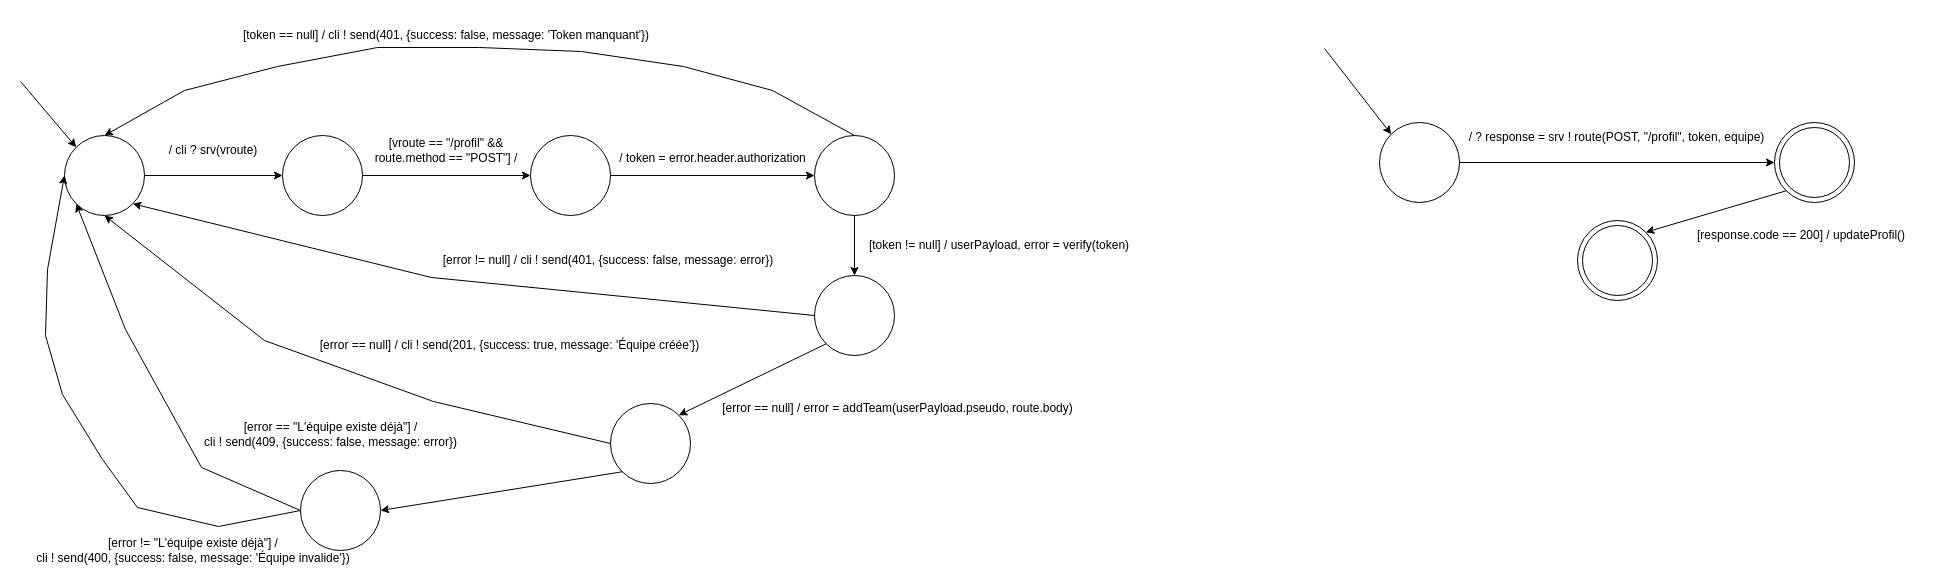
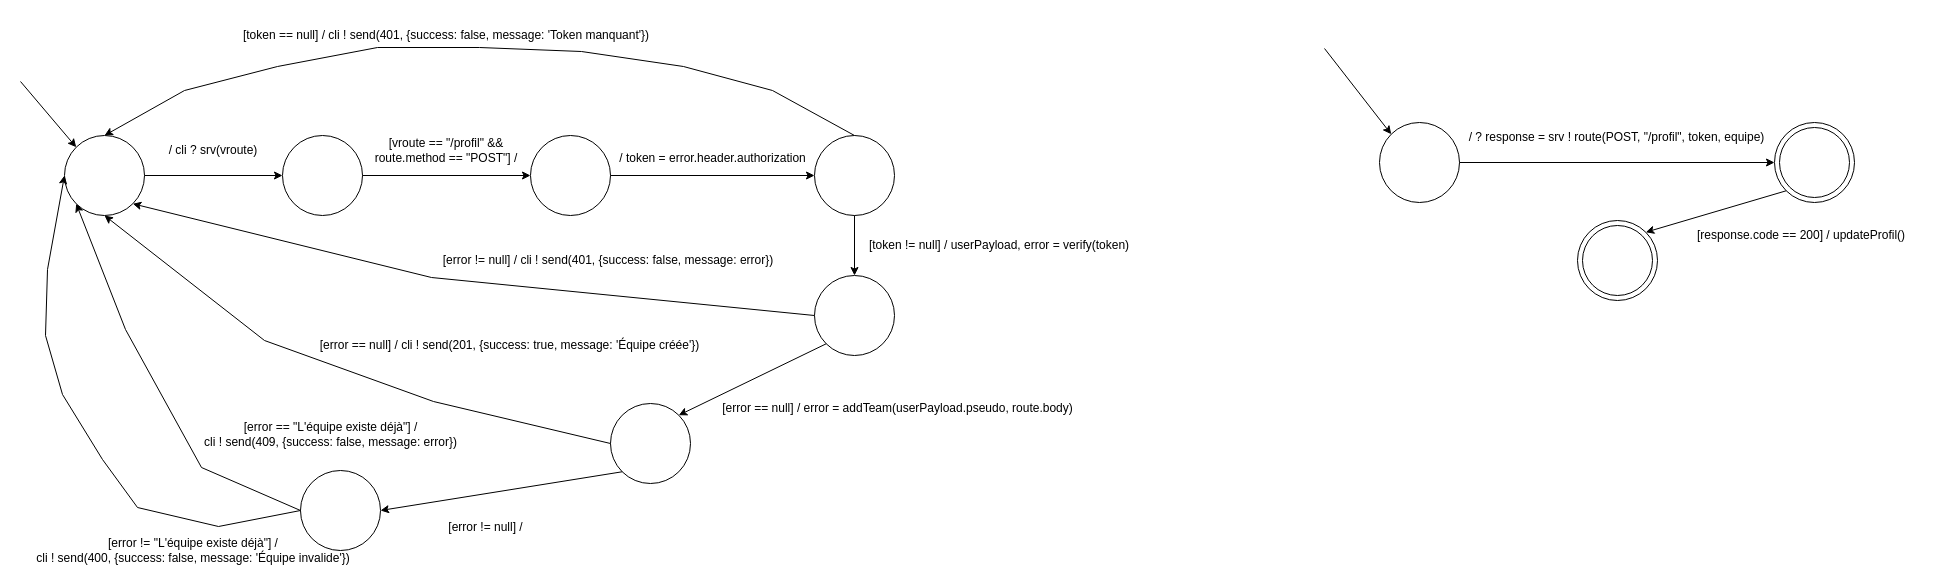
none -> (486, 528)
